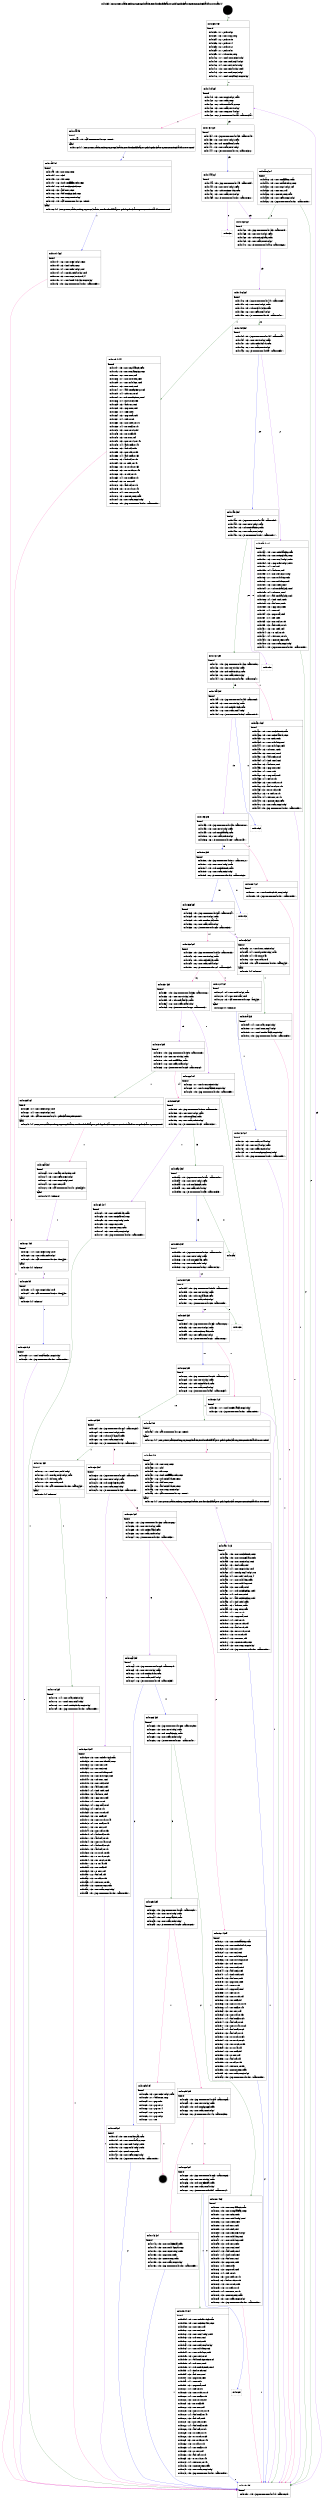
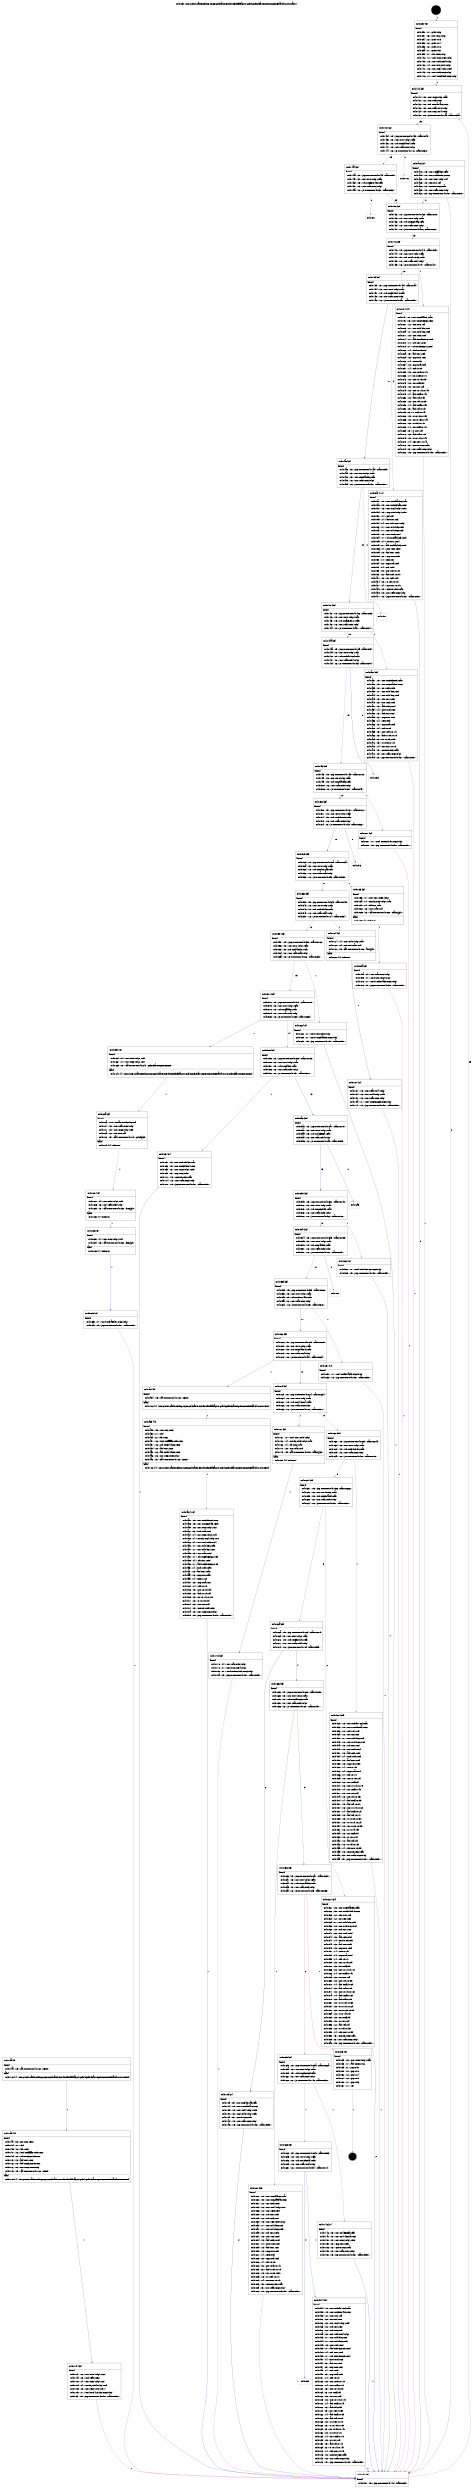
(182, 120) -> none
none -> (404, 179)
none -> (364, 1267)
